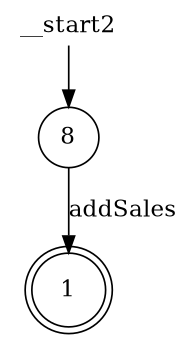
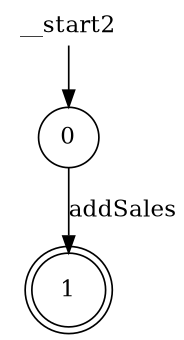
(69, 137) -> (69, 137)
